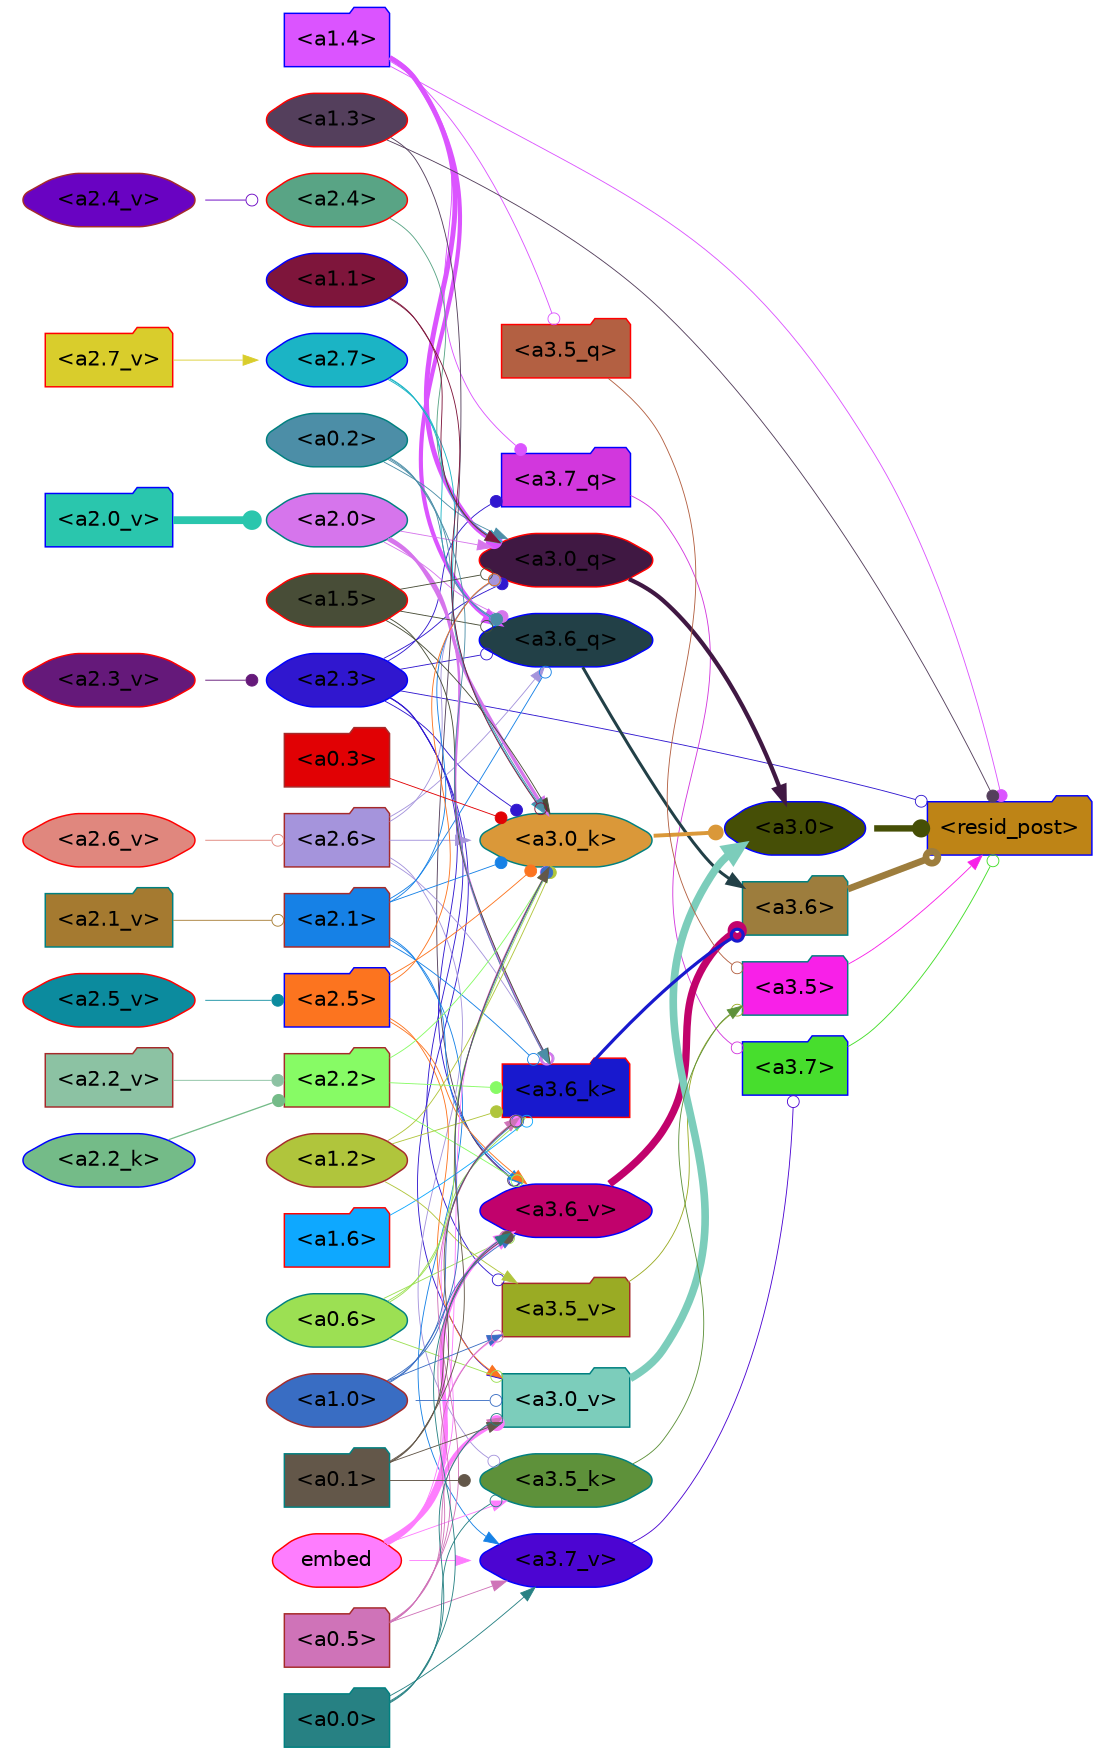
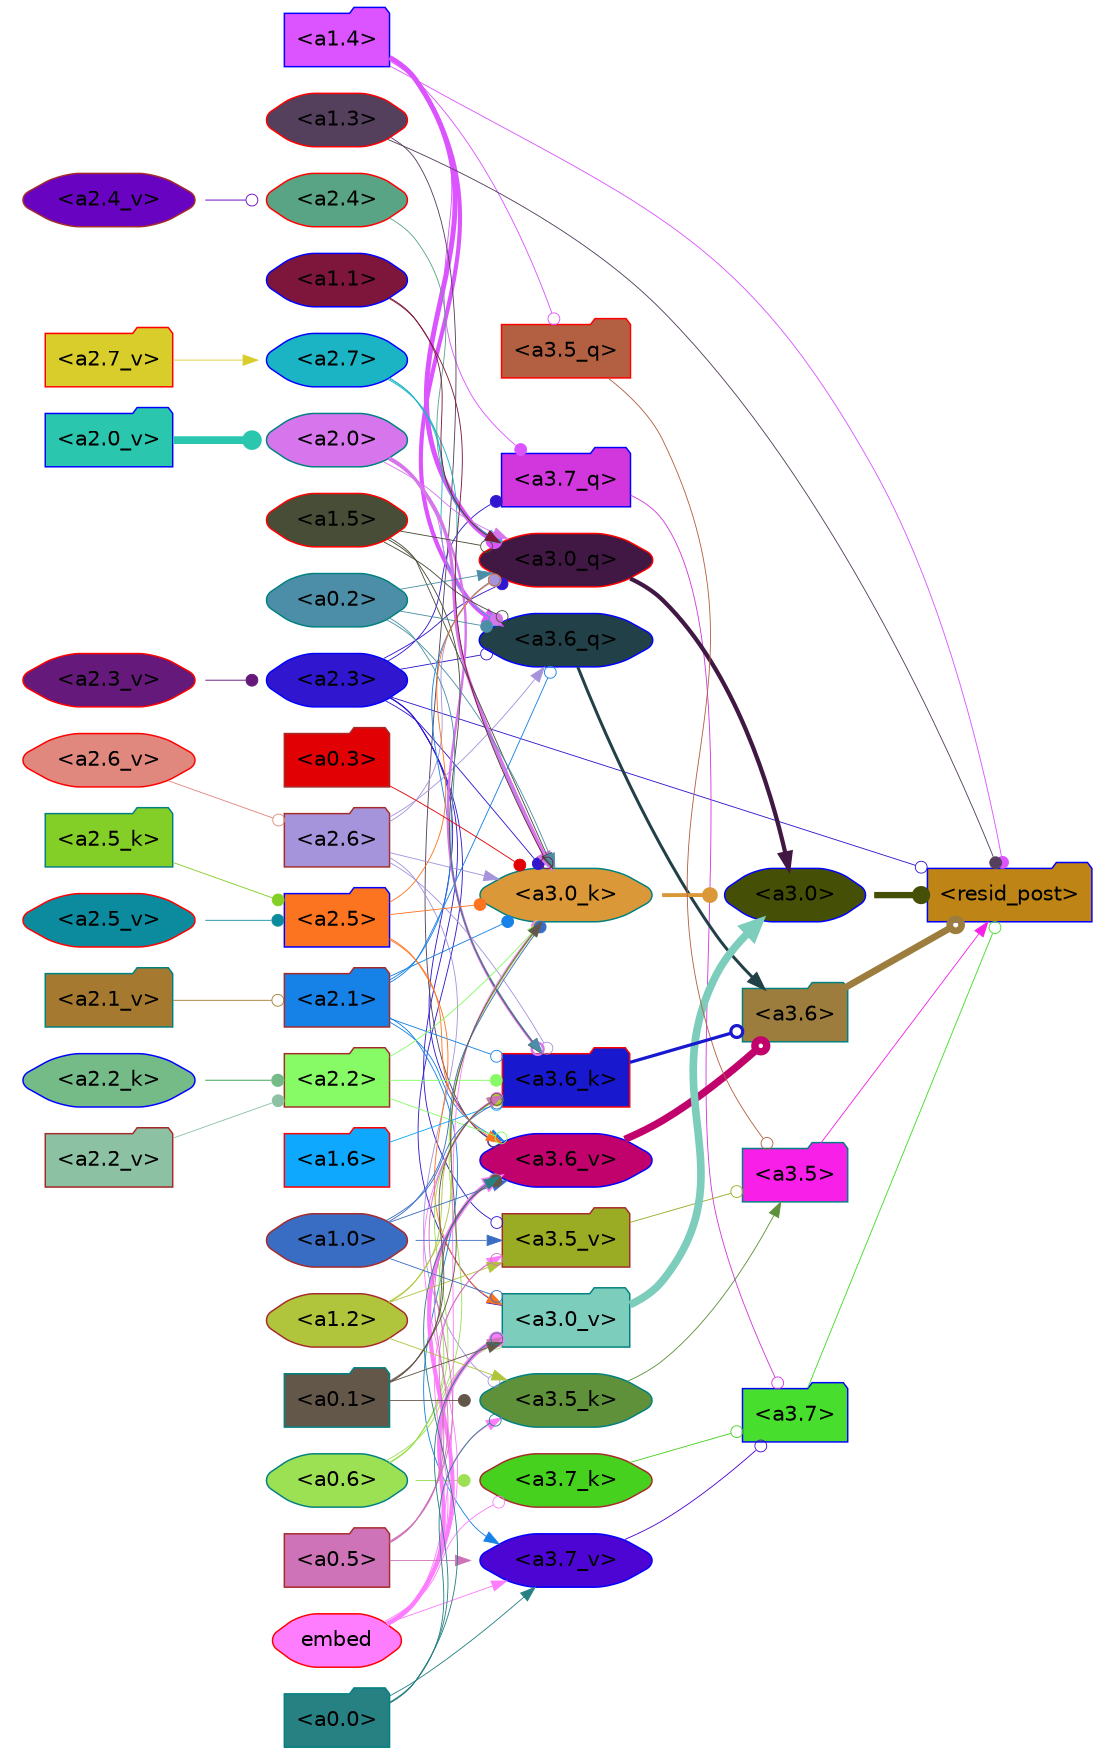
none -> (109, 840)
none -> (441, 1357)
none -> (566, 1480)
